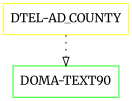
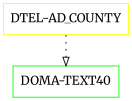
(66, 82) -> (66, 82)
